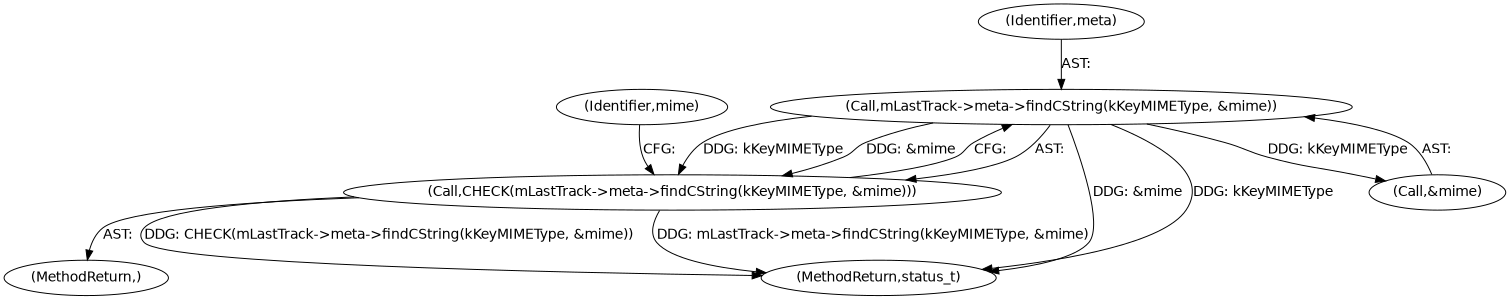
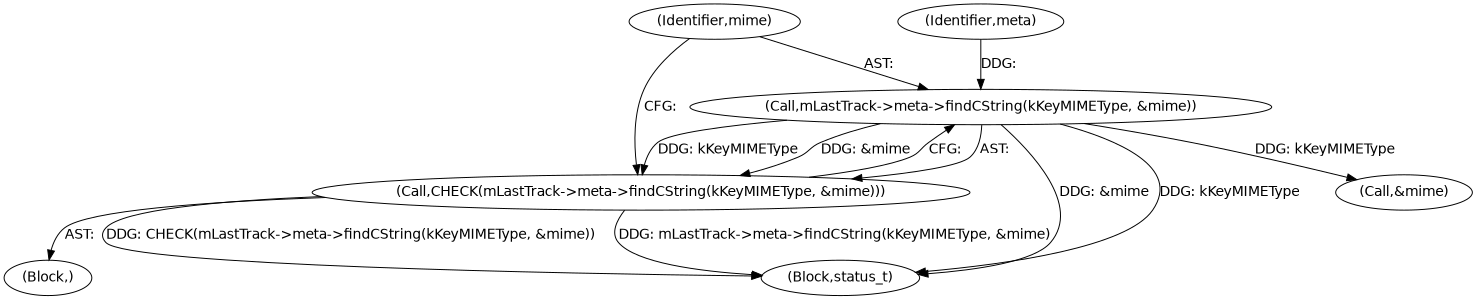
(1078, 64) -> (1001, 64)
(1382, 131) -> (839, 62)
(86, 278) -> (48, 278)
(879, 278) -> (840, 278)
